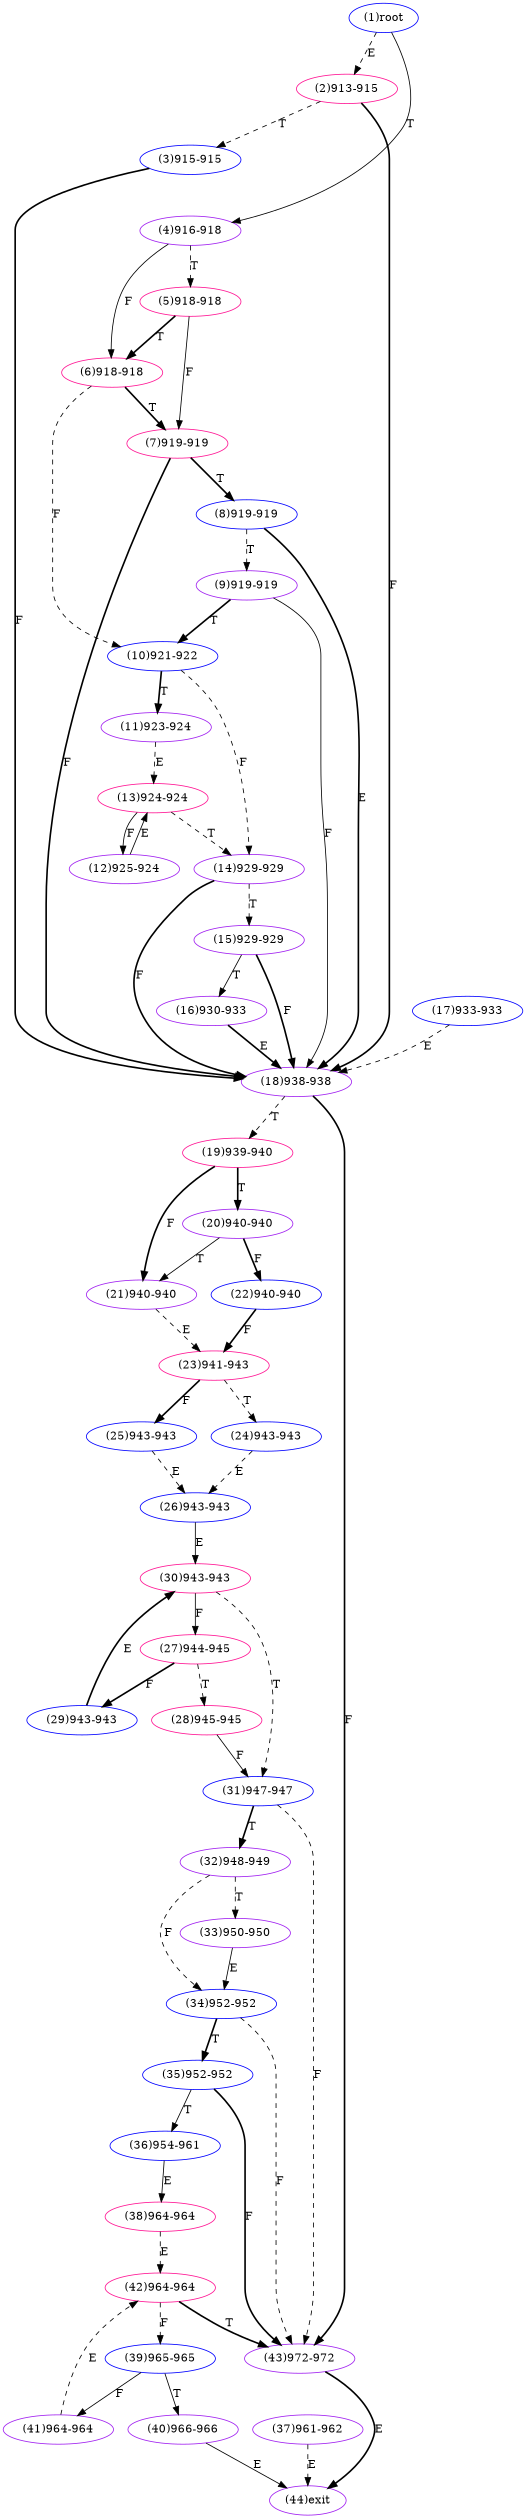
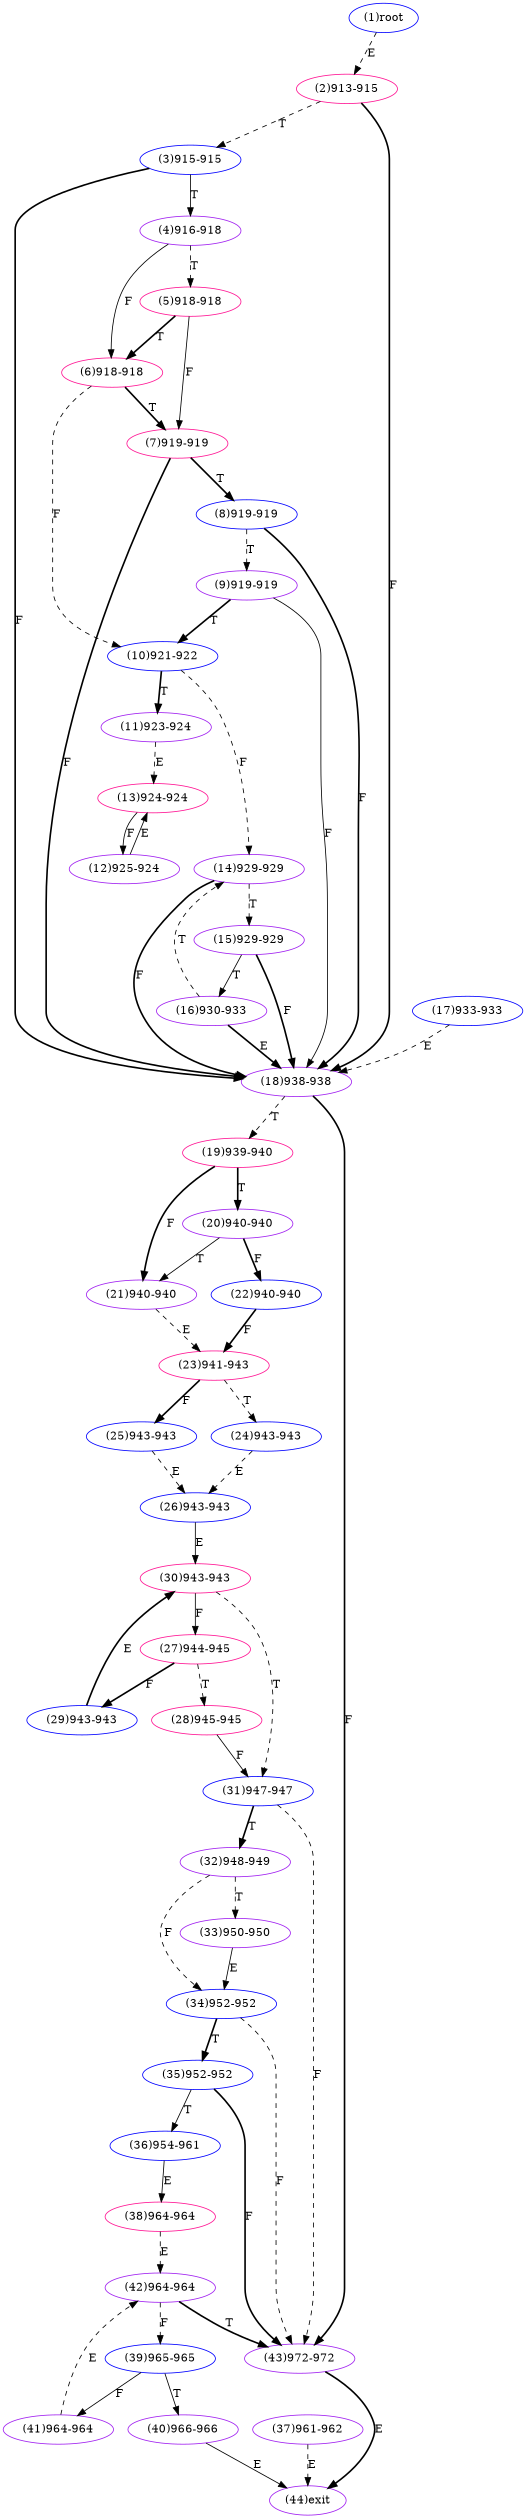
(371, 160) -> (190, 191)
(362, 798) -> (362, 798)
(198, 831) -> (175, 936)
(160, 2288) -> (160, 2288)
